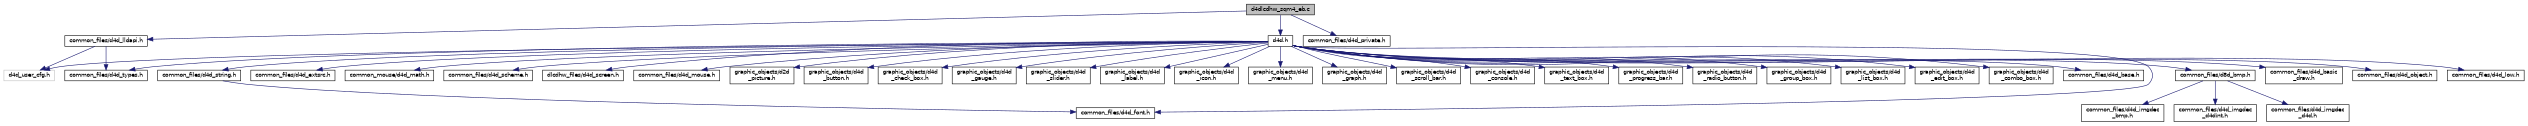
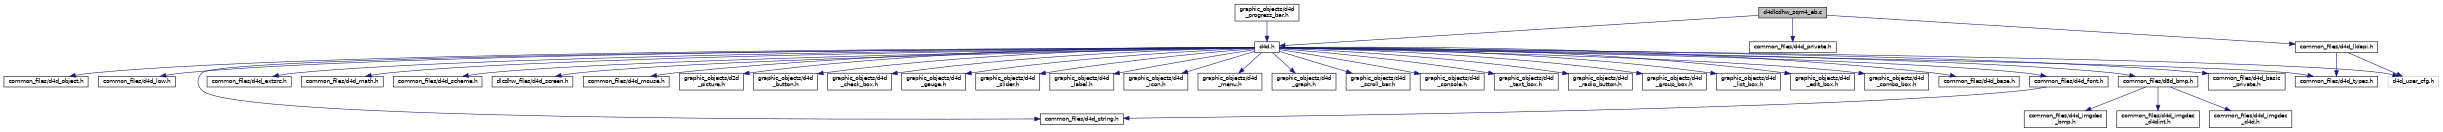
(1453, 59) -> (1267, 29)
(389, 75) -> (342, 82)
(2304, 75) -> (2247, 82)
(646, 103) -> (1588, 110)
